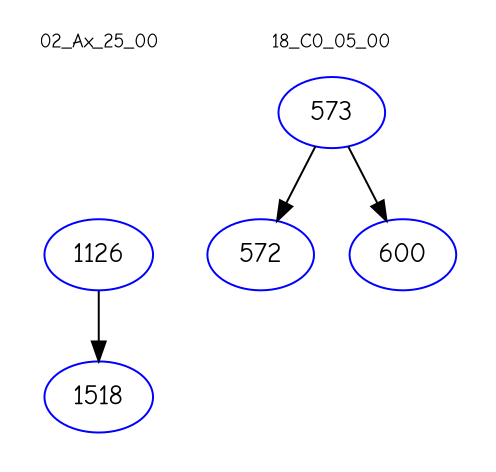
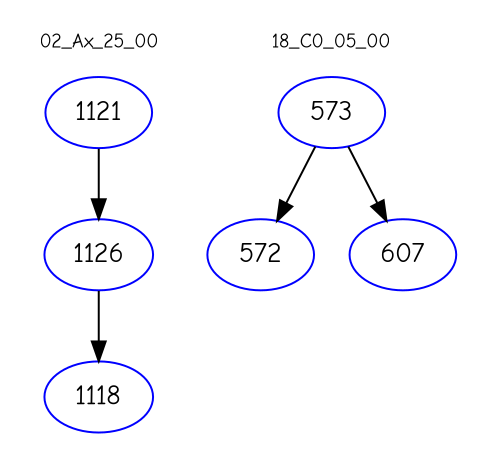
none -> (99, 113)
(403, 255) -> (403, 255)
(99, 397) -> (99, 397)
